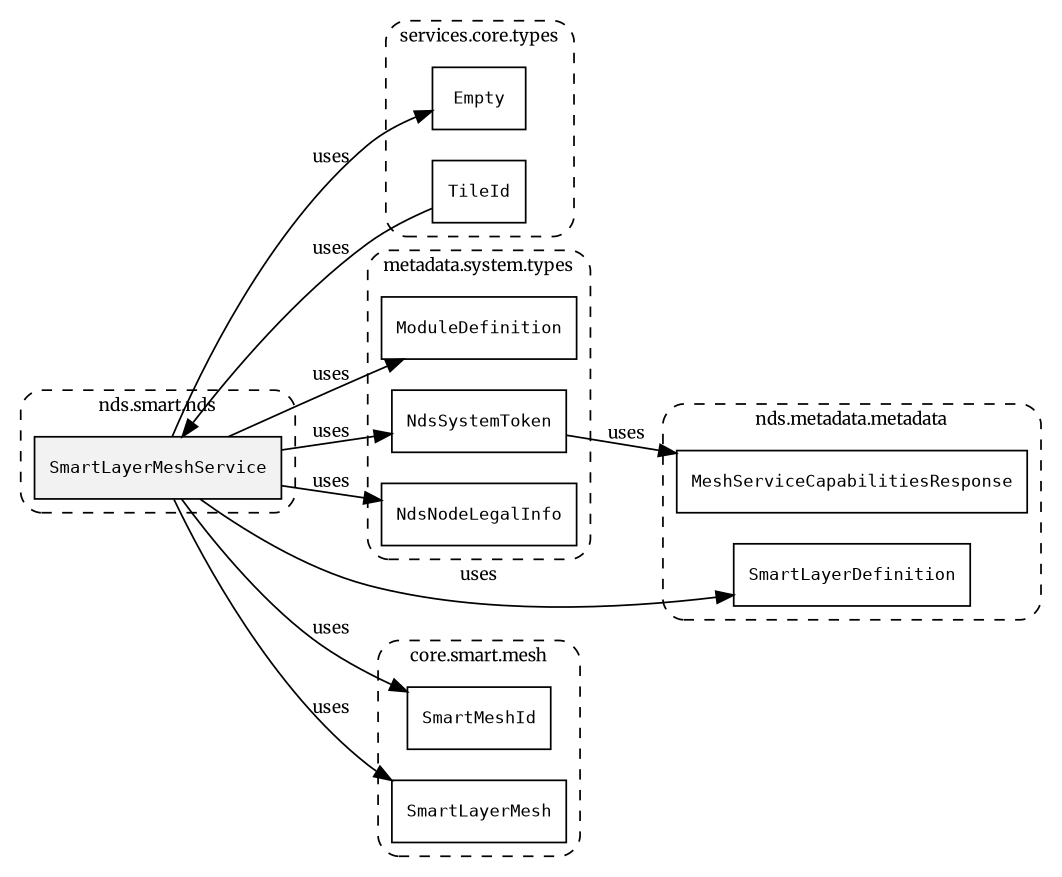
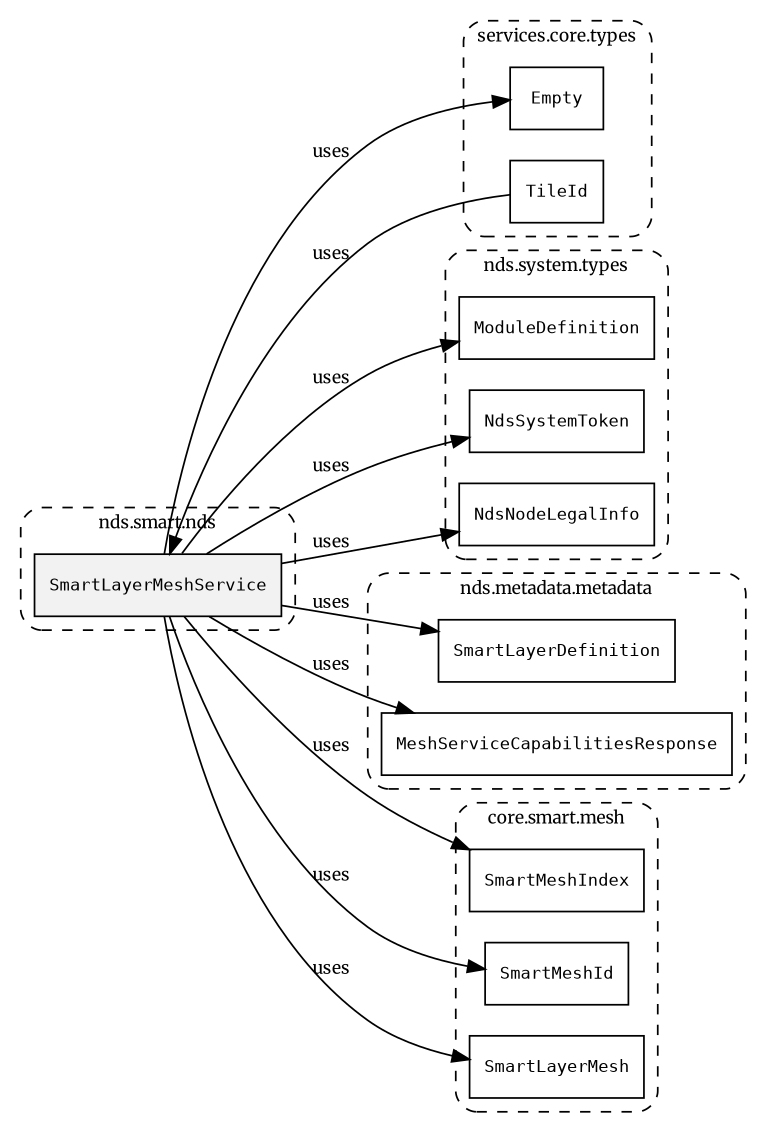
(479, 267) -> (557, 267)
(613, 443) -> (301, 667)
none -> (557, 880)
